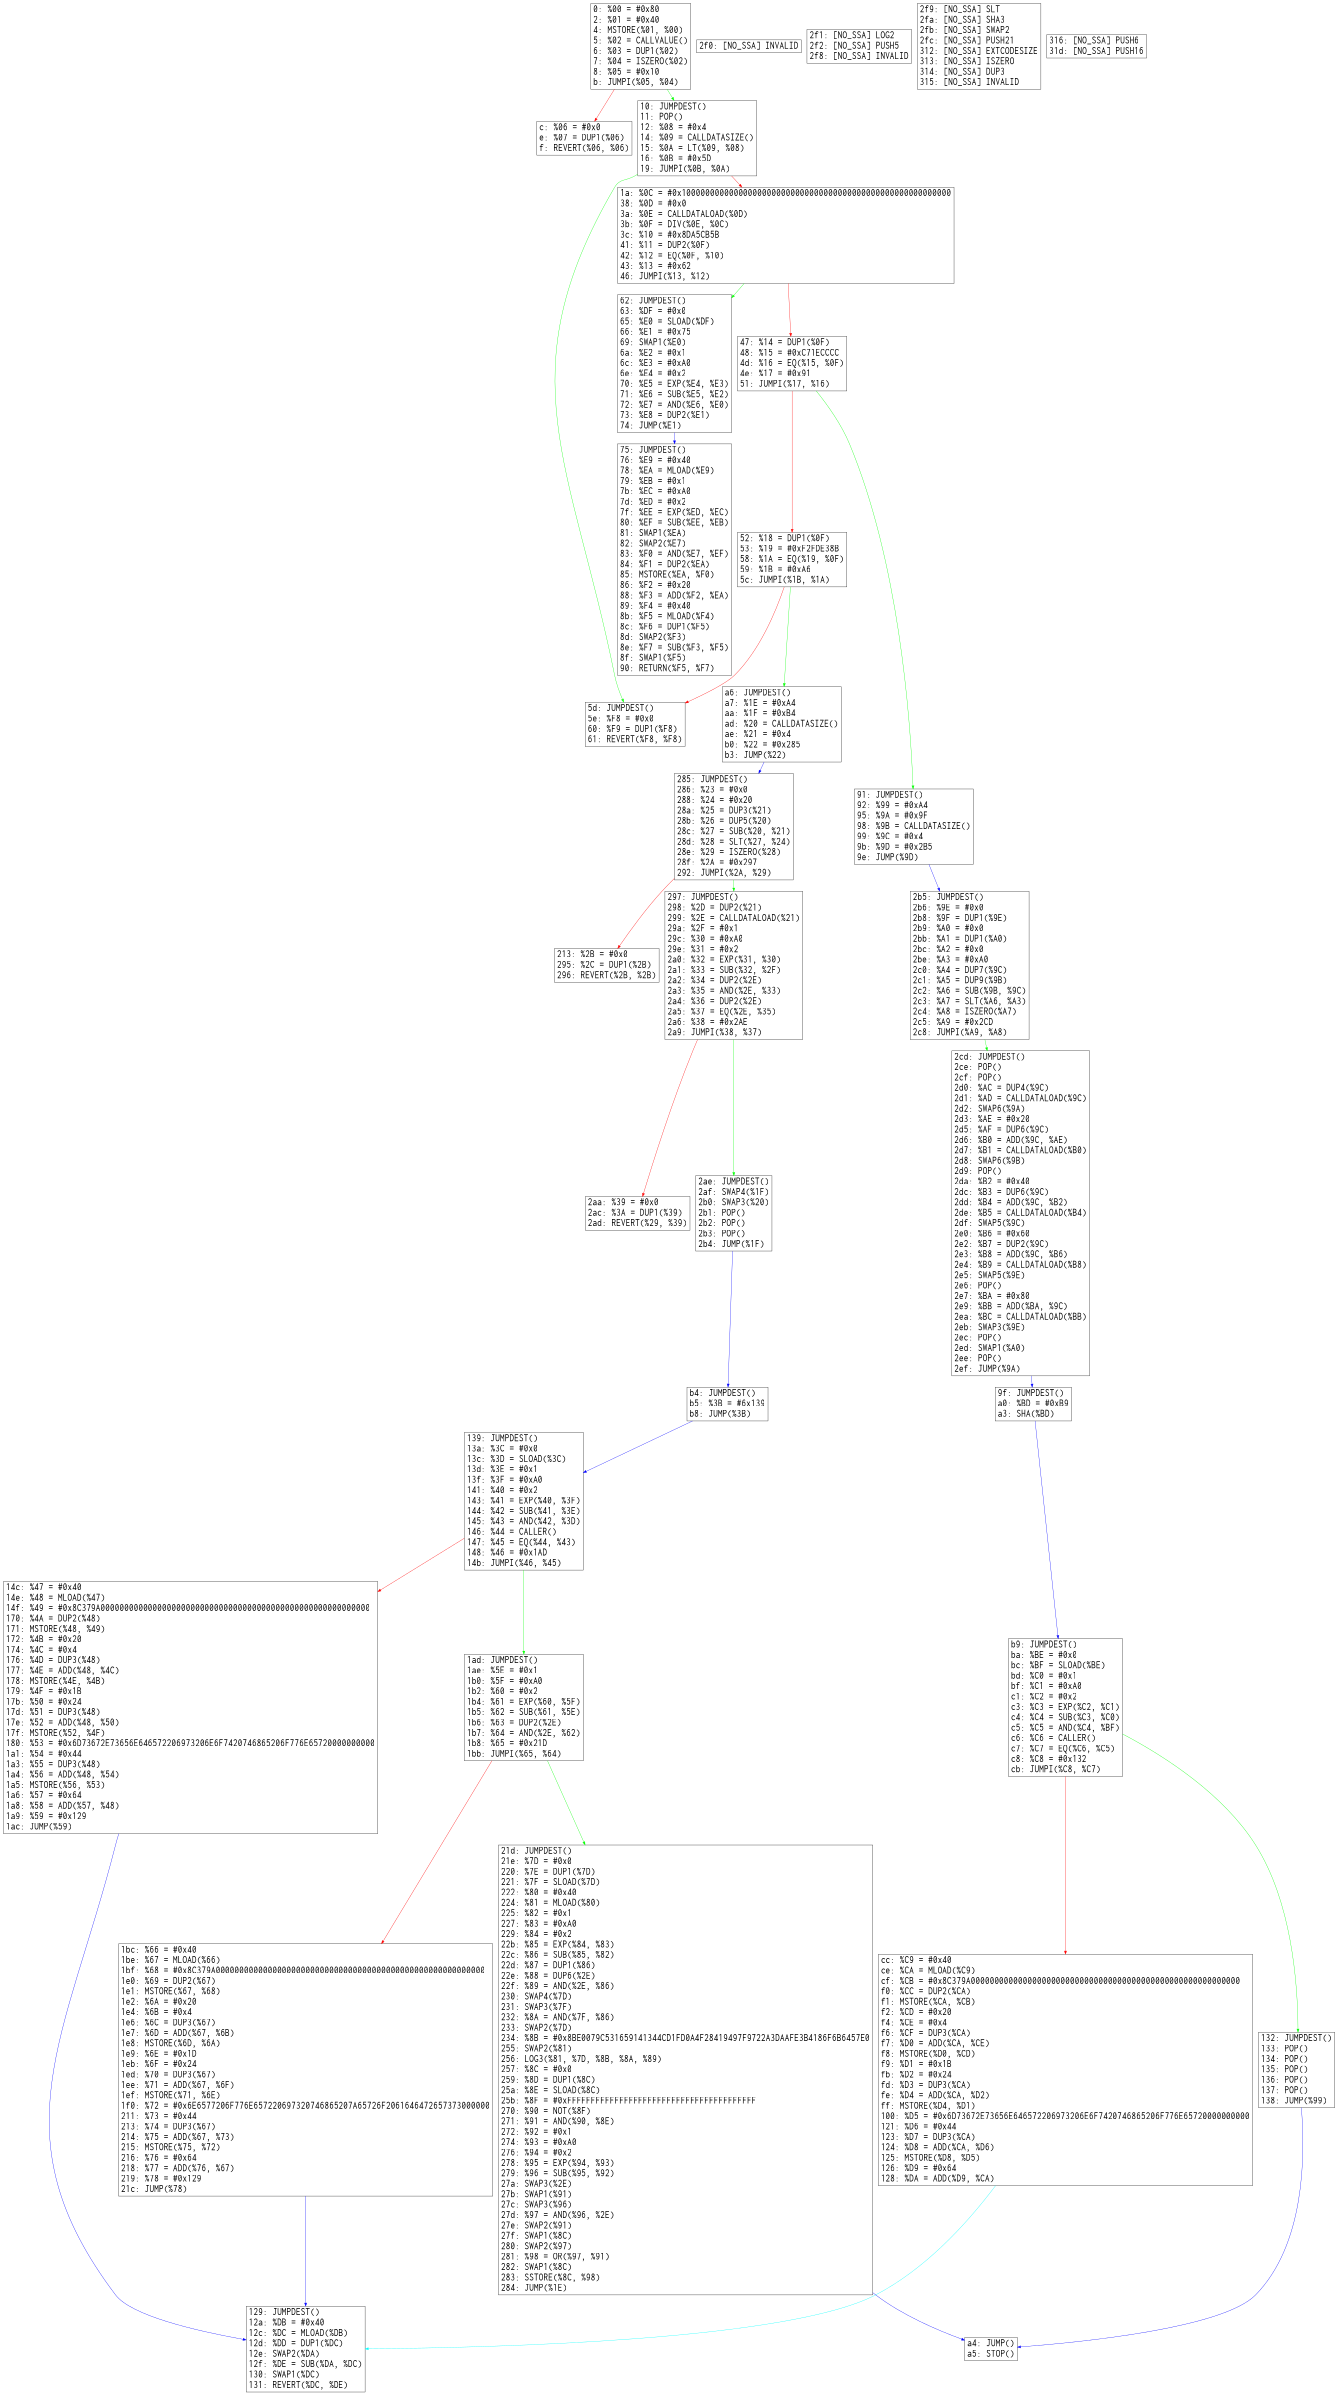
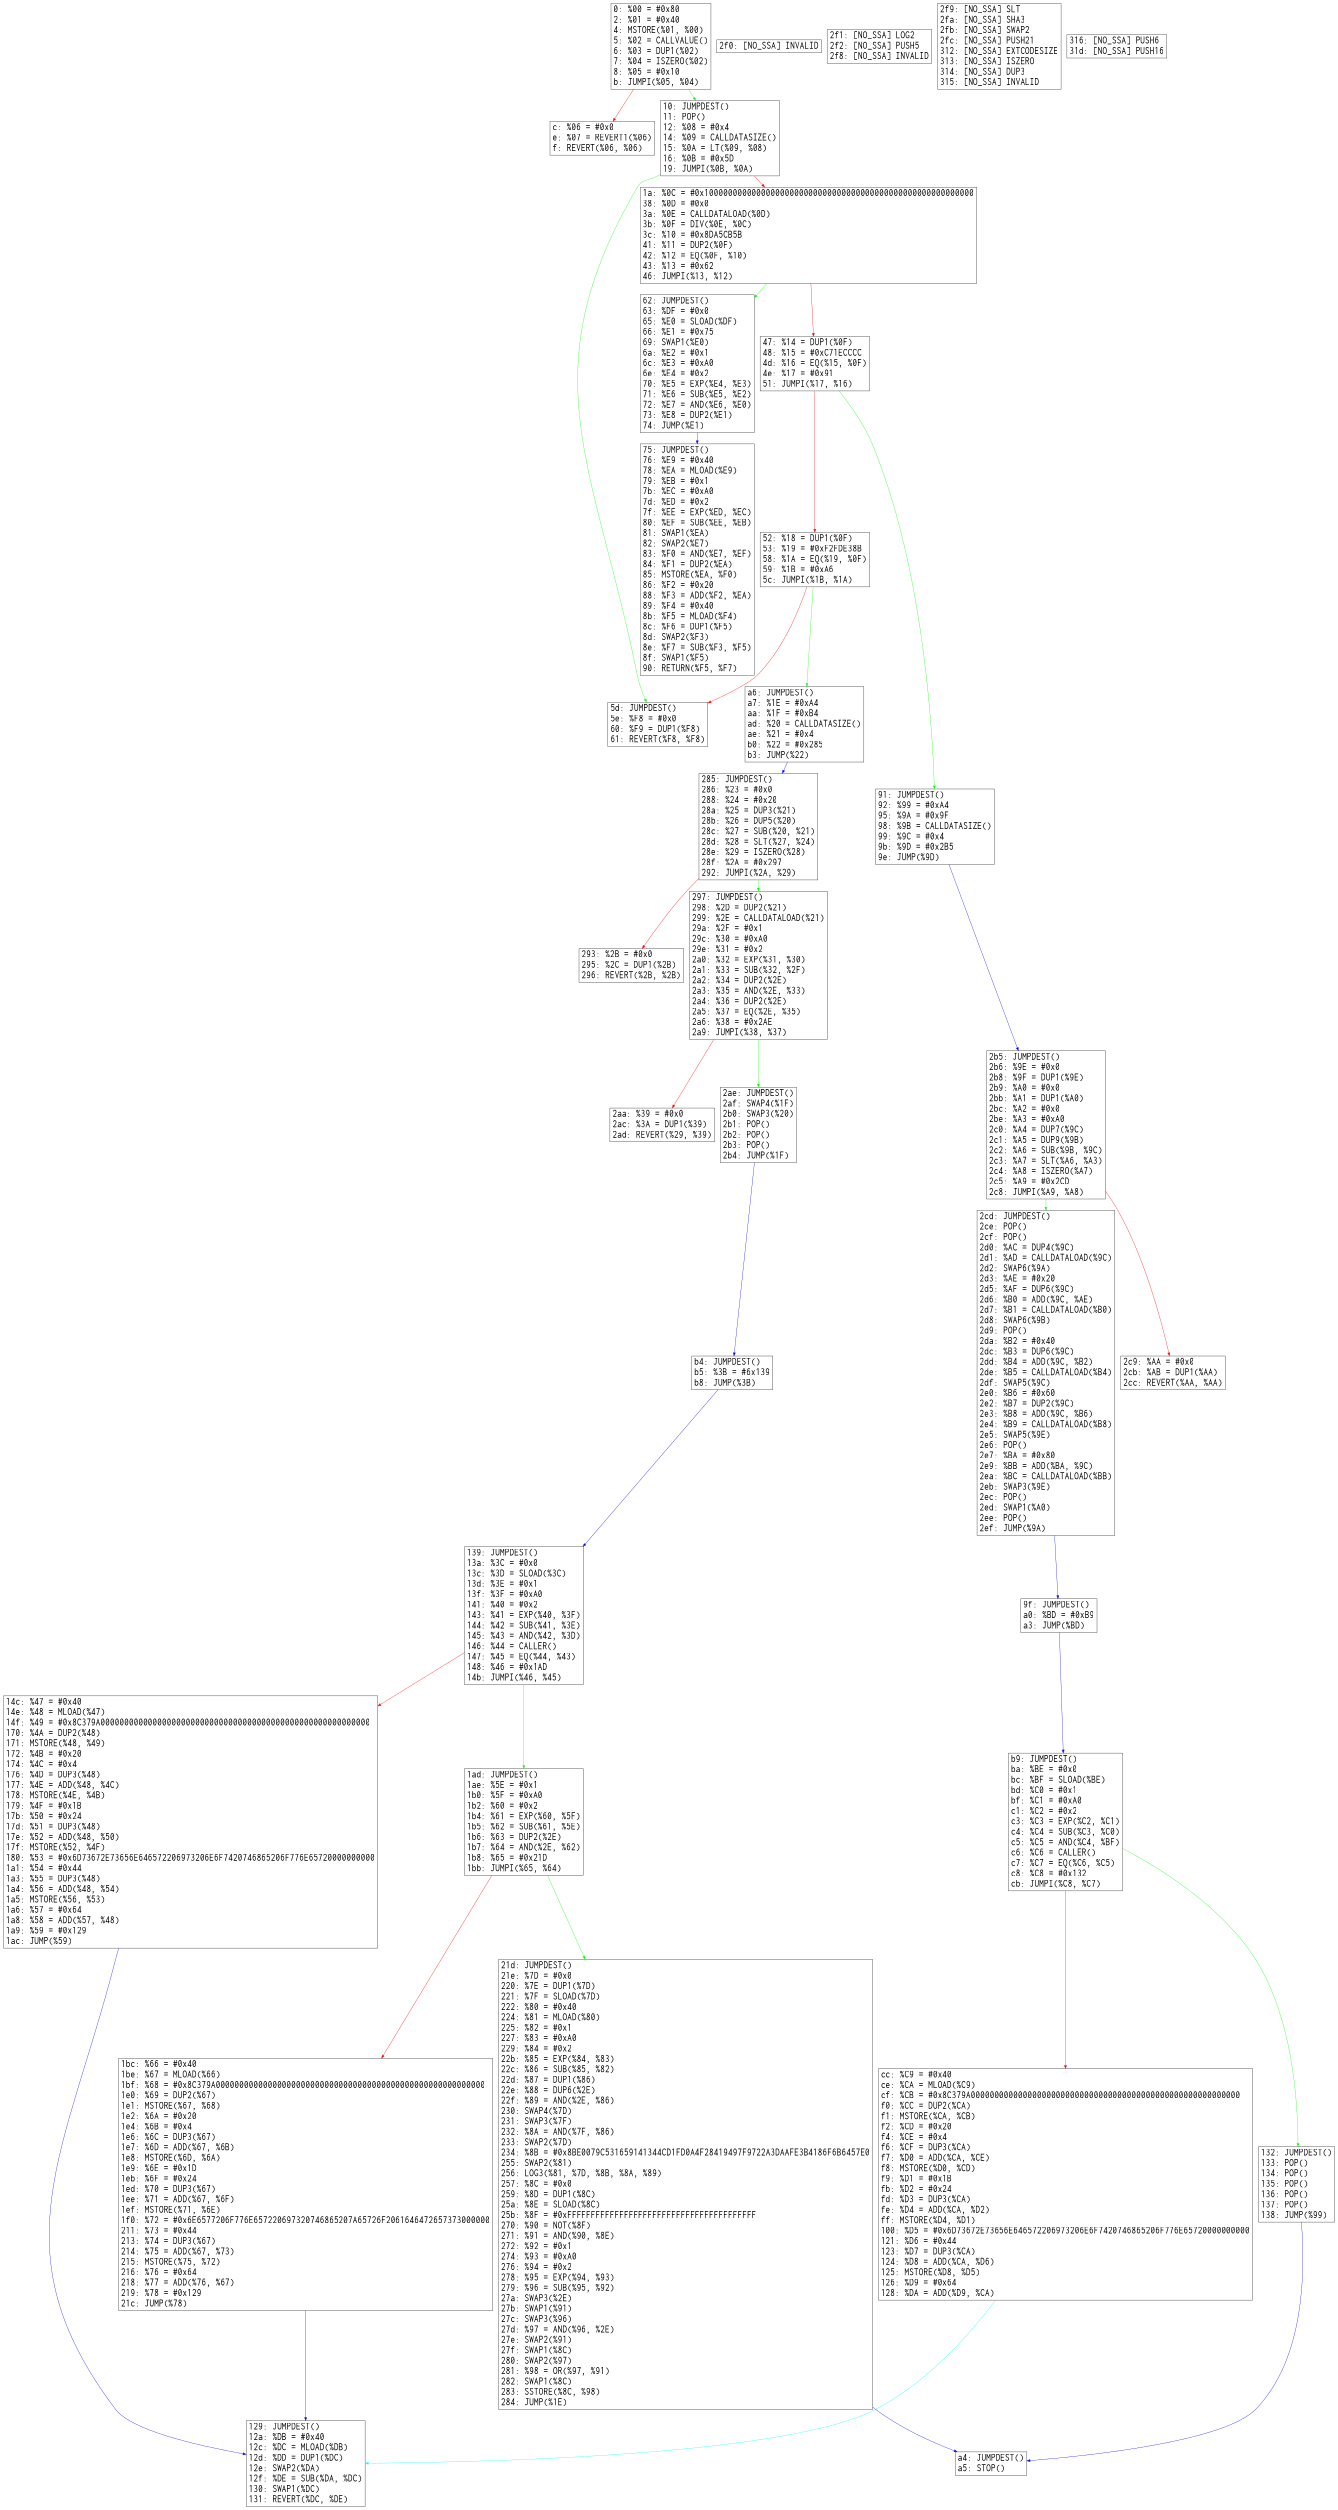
(584, 138) -> (602, 138)
(607, 965) -> (631, 965)
none -> (1173, 1373)
(1033, 1404) -> (1059, 1616)
(991, 2349) -> (991, 2464)
